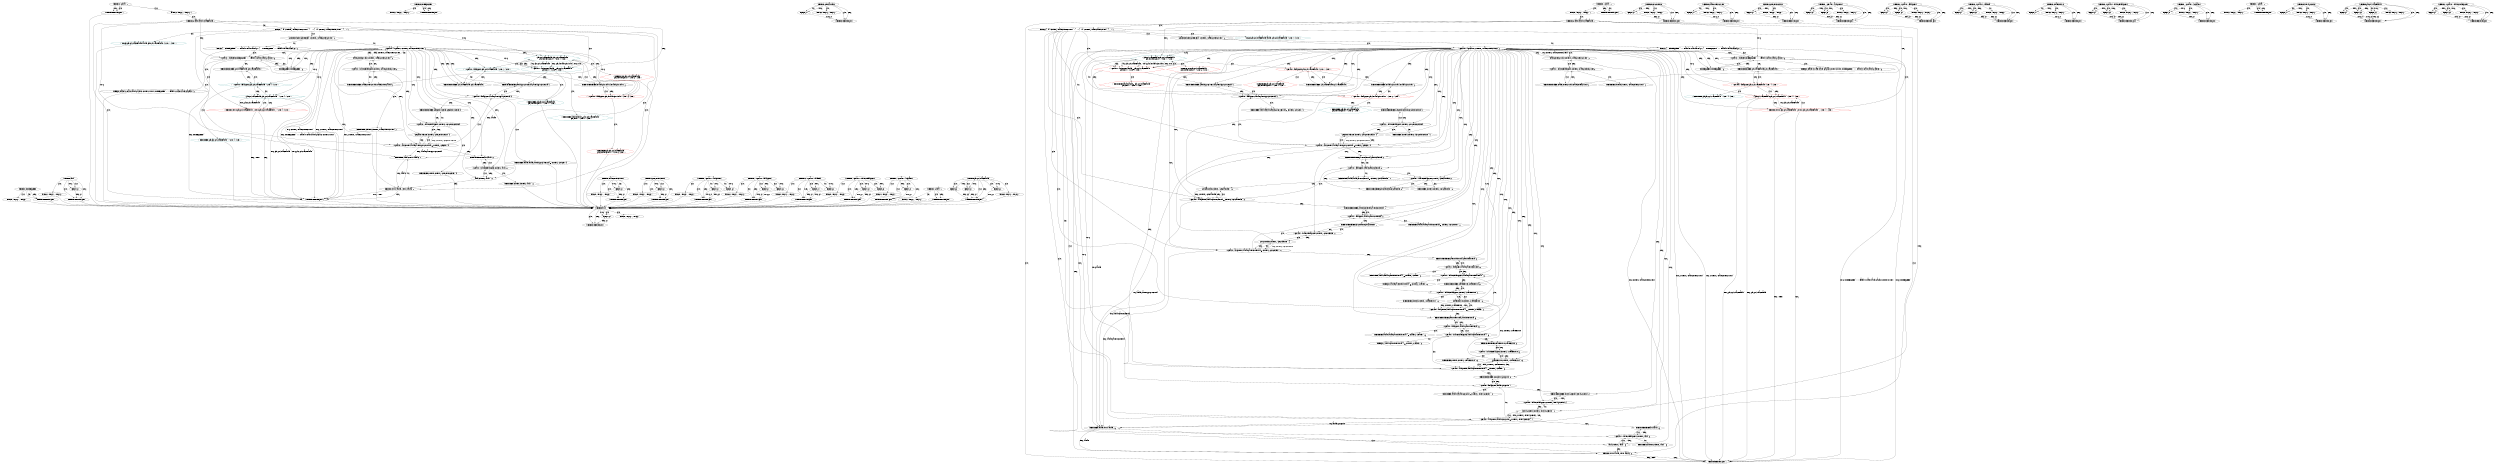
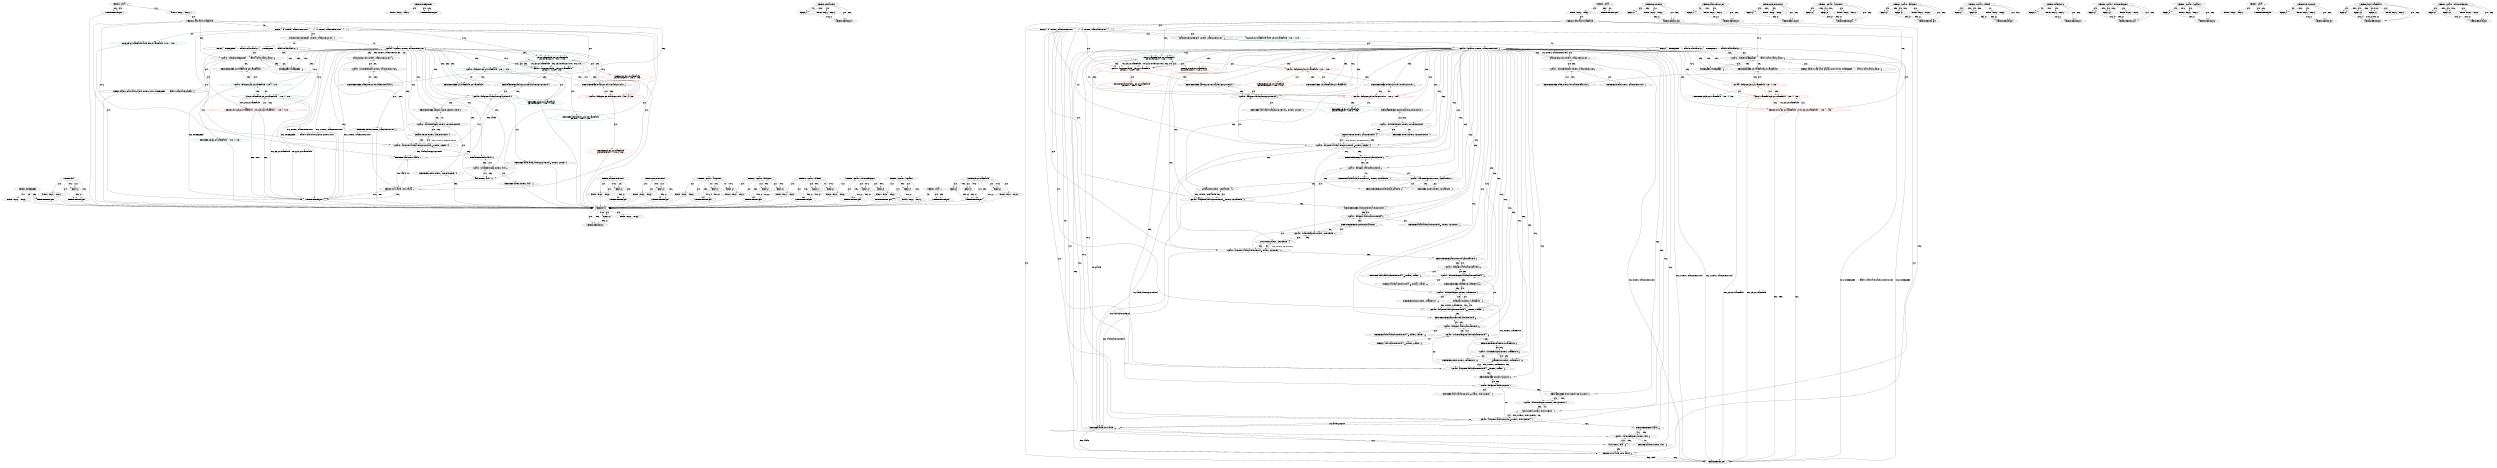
(1364, 221) -> (1358, 221)
